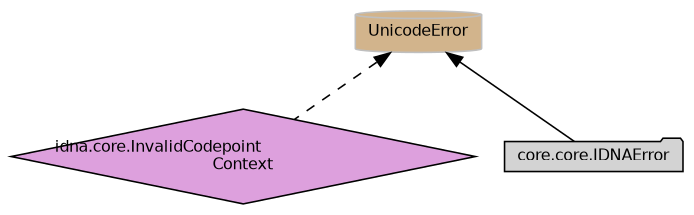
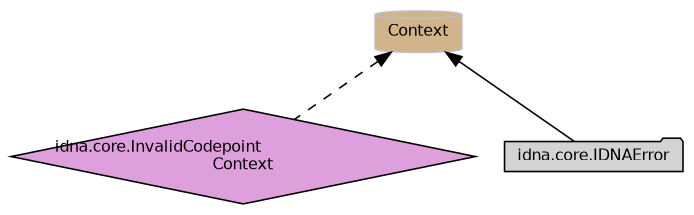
(418, 32) -> (418, 32)
(594, 157) -> (594, 157)
